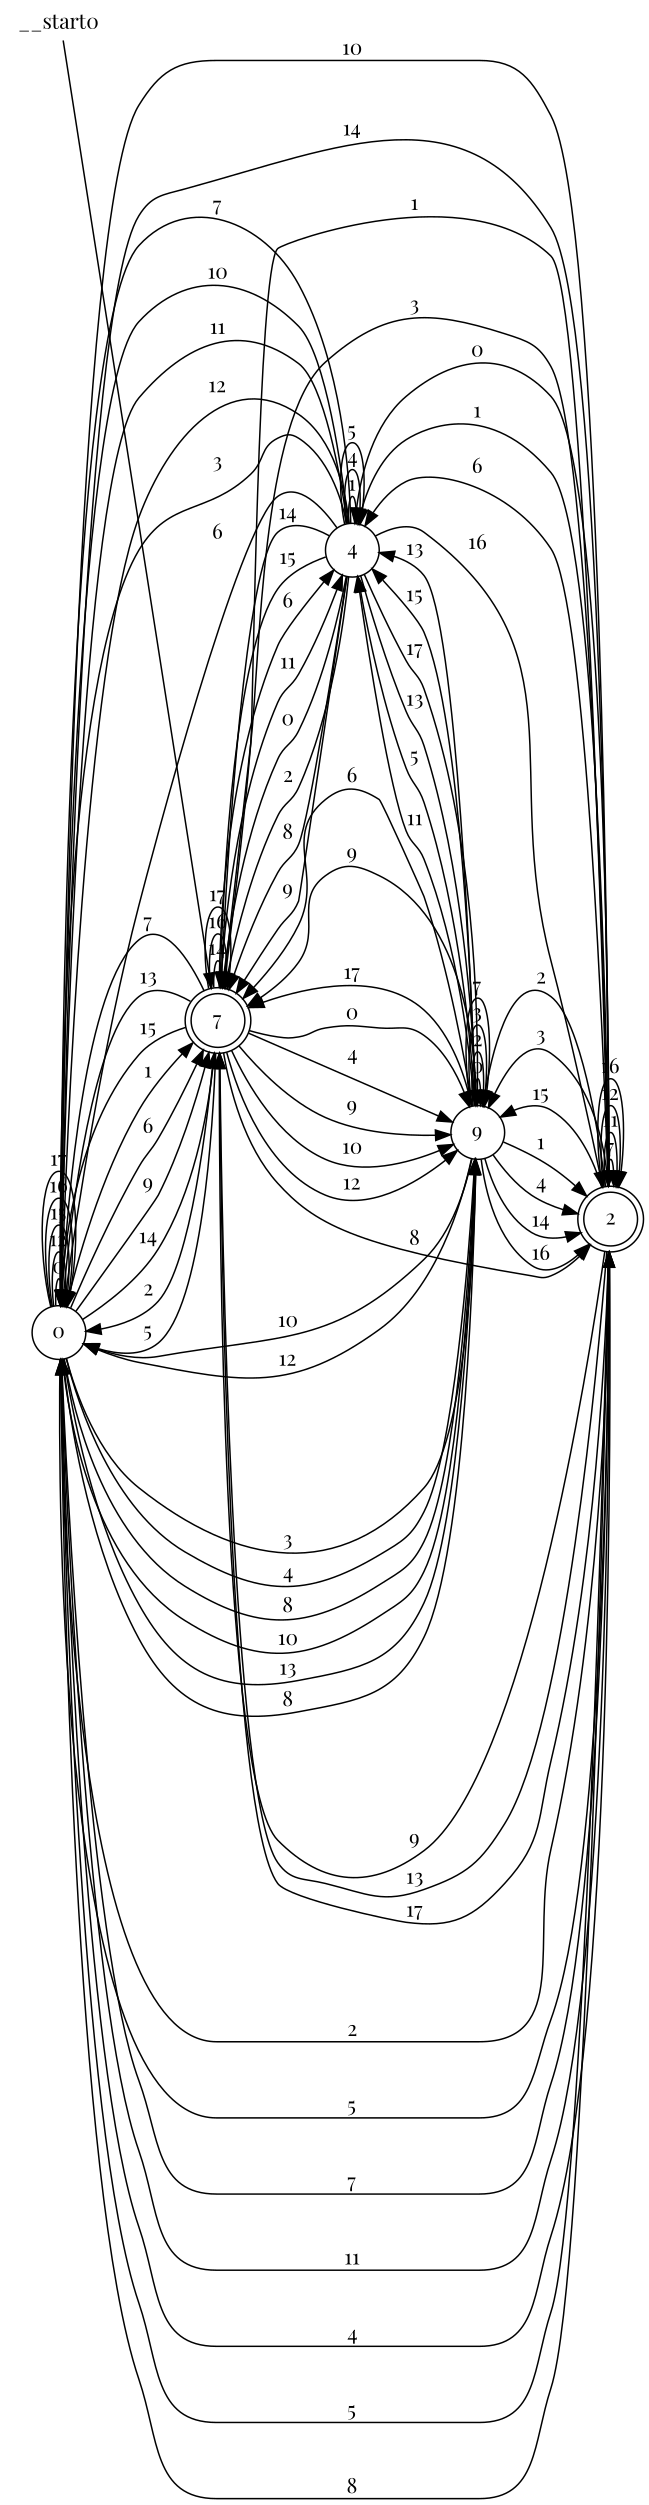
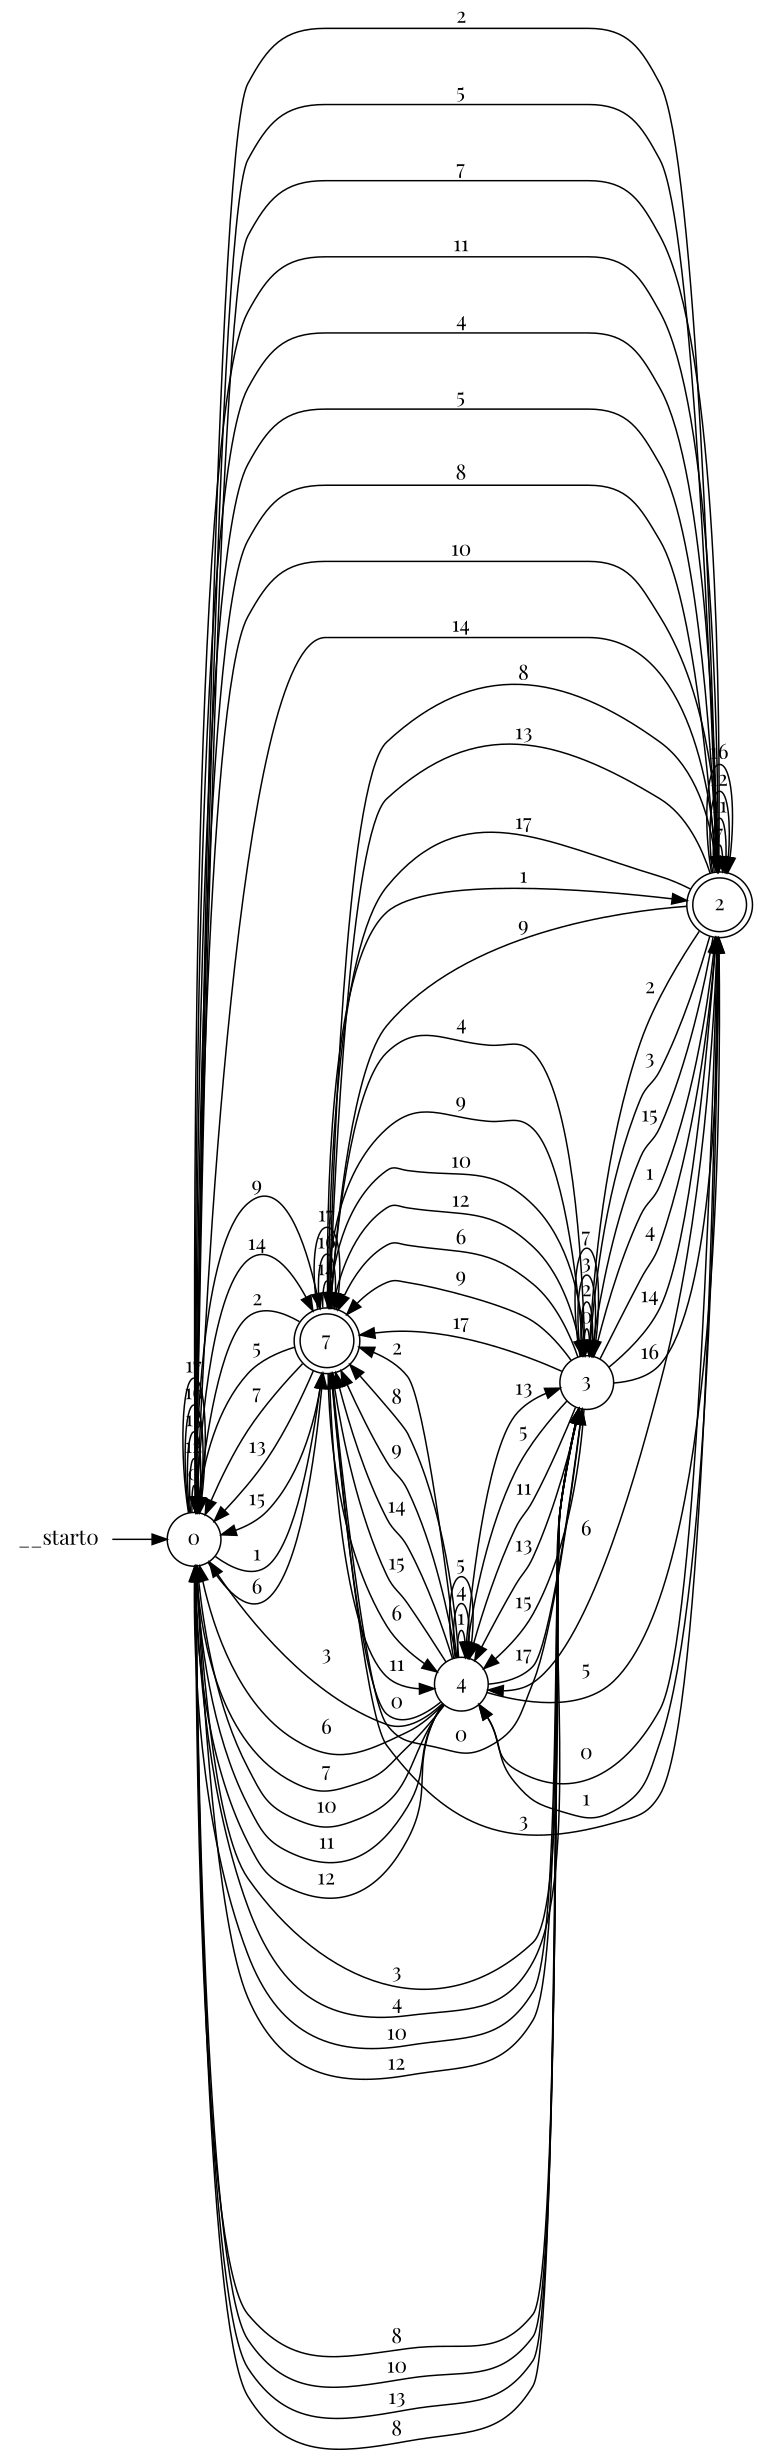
(132, 483) -> (132, 1539)
(478, 543) -> (587, 1670)
(478, 1132) -> (587, 1383)
